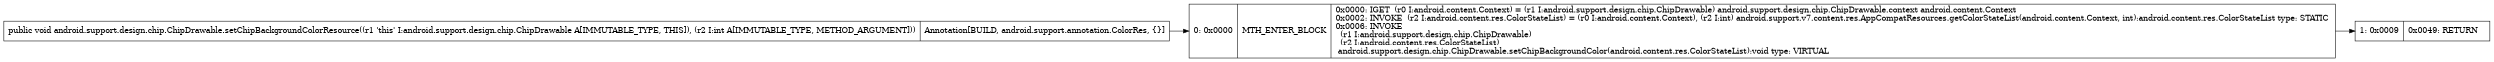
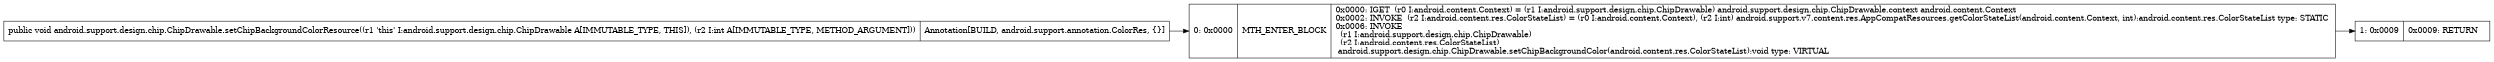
(2447, 31) -> (2447, 31)
